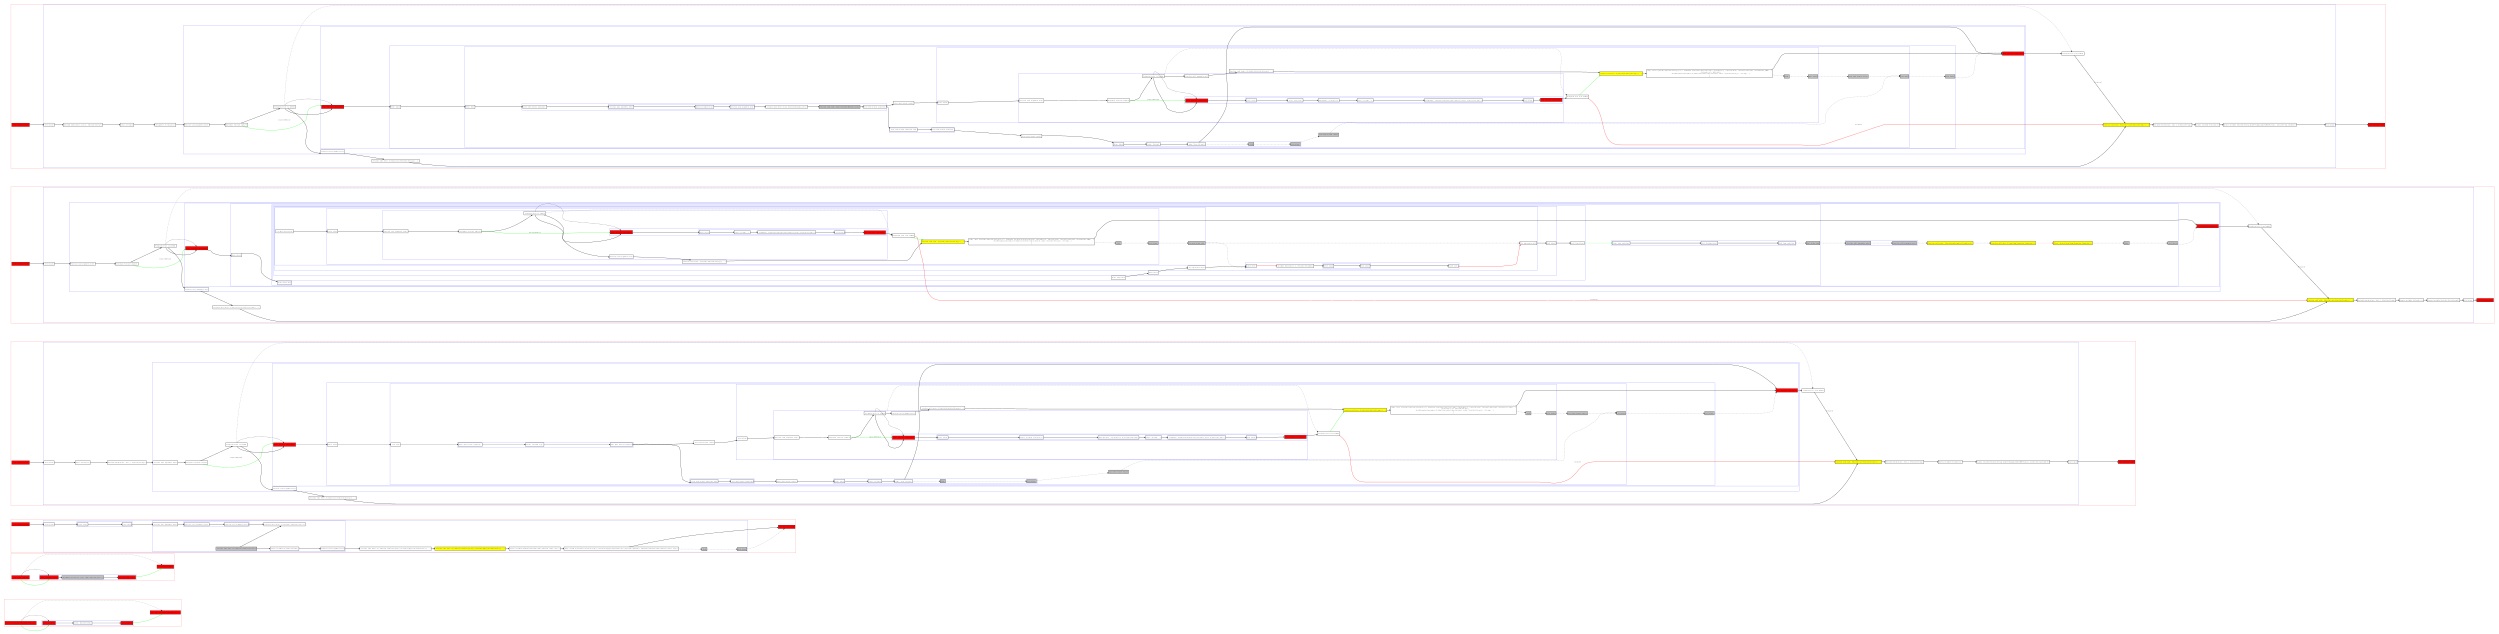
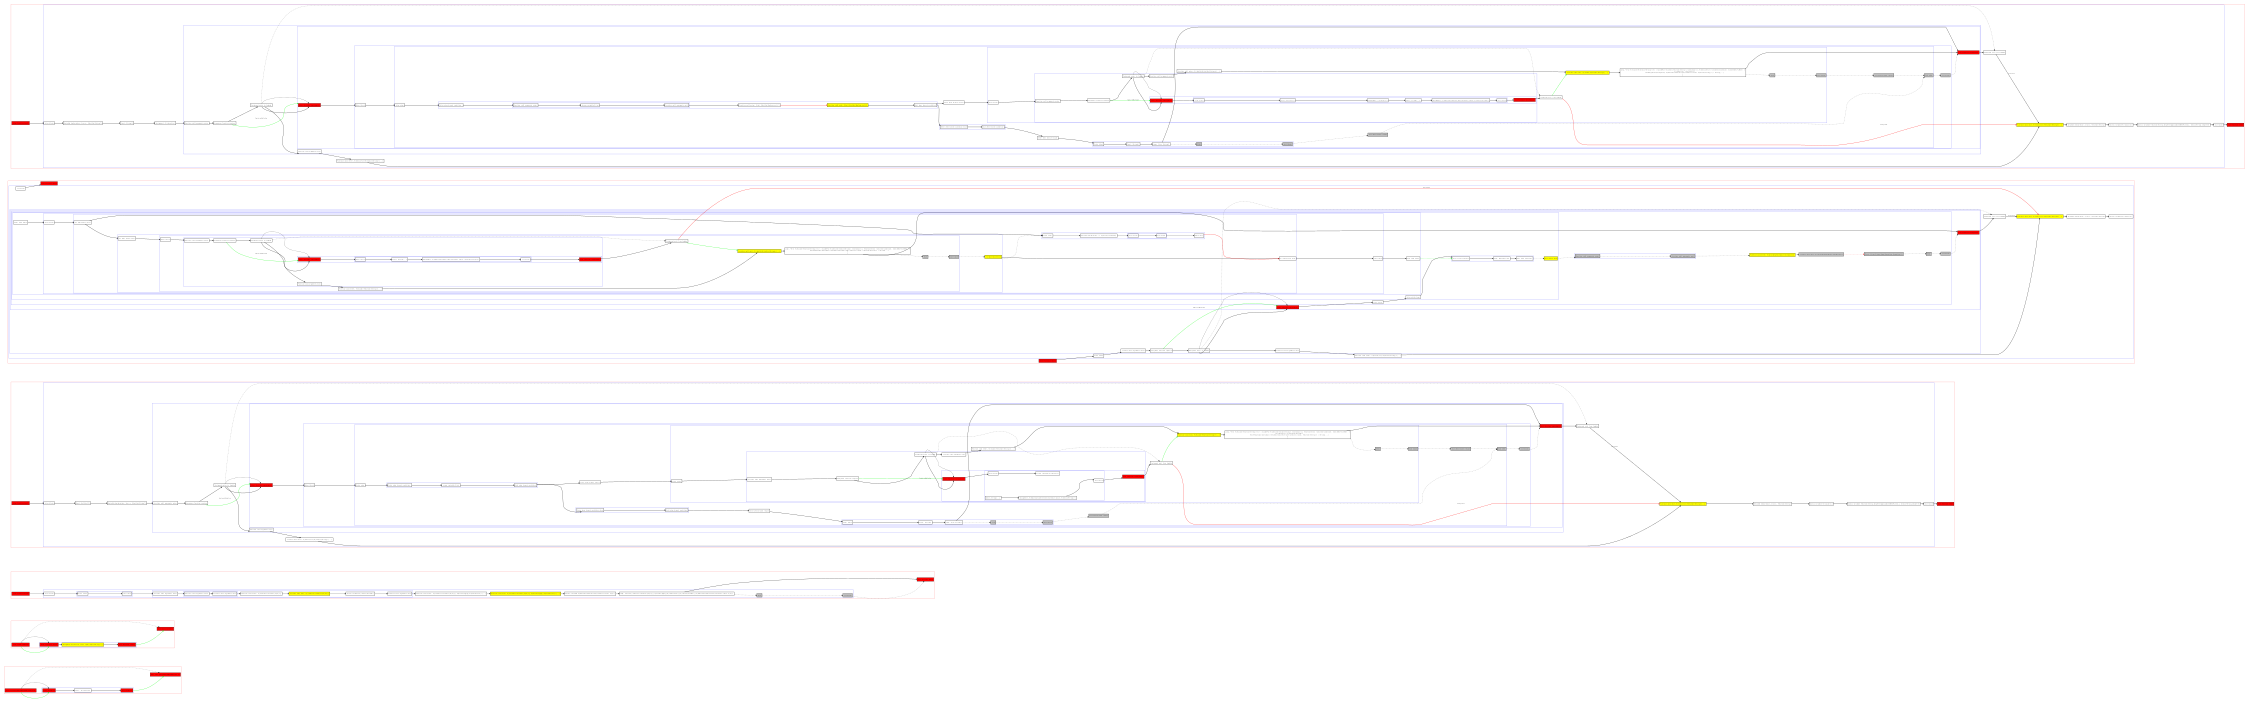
(813, 107) -> (803, 105)
(840, 107) -> (848, 105)
none -> (100, 233)
(1197, 243) -> (993, 257)
(1362, 243) -> (1140, 259)
(1813, 243) -> (1551, 258)
(2013, 243) -> (1821, 254)
(2073, 243) -> (1884, 254)
(1266, 266) -> (1066, 236)
none -> (1428, 269)
(2443, 300) -> none
(1119, 437) -> none
(260, 537) -> (285, 594)
(236, 549) -> (309, 594)
(83, 577) -> (83, 645)
(83, 623) -> (83, 690)
